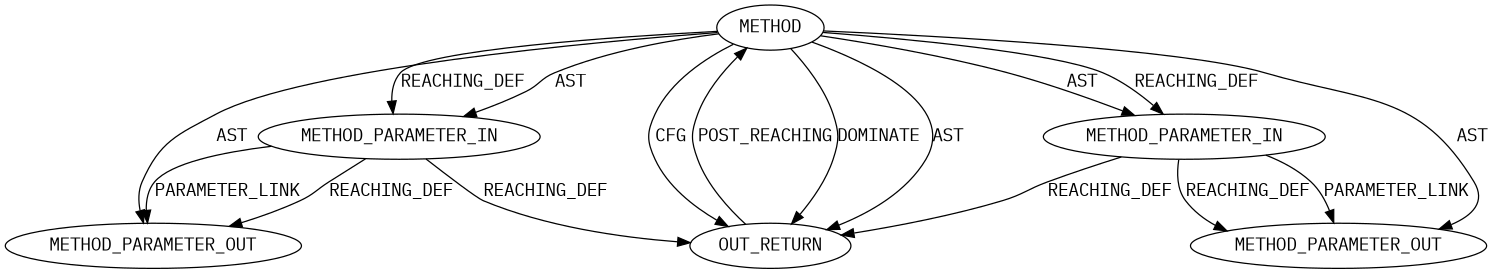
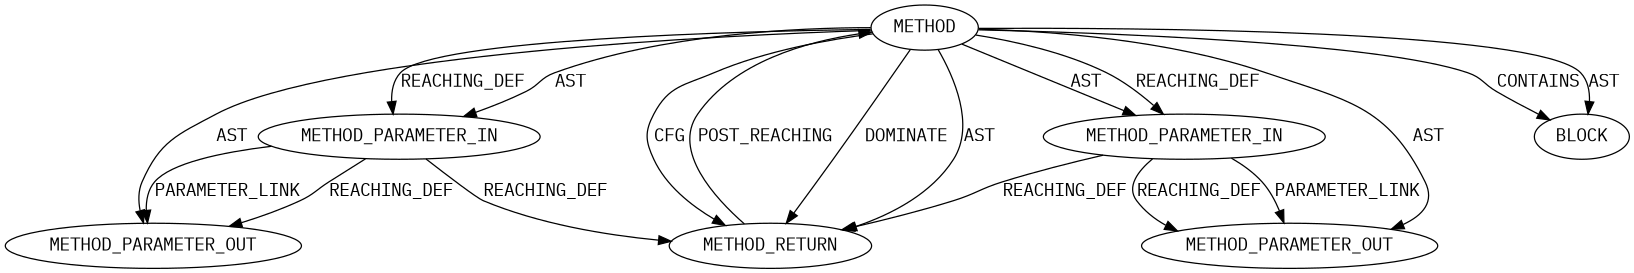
none -> (1582, 137)
(770, 246) -> (770, 246)
